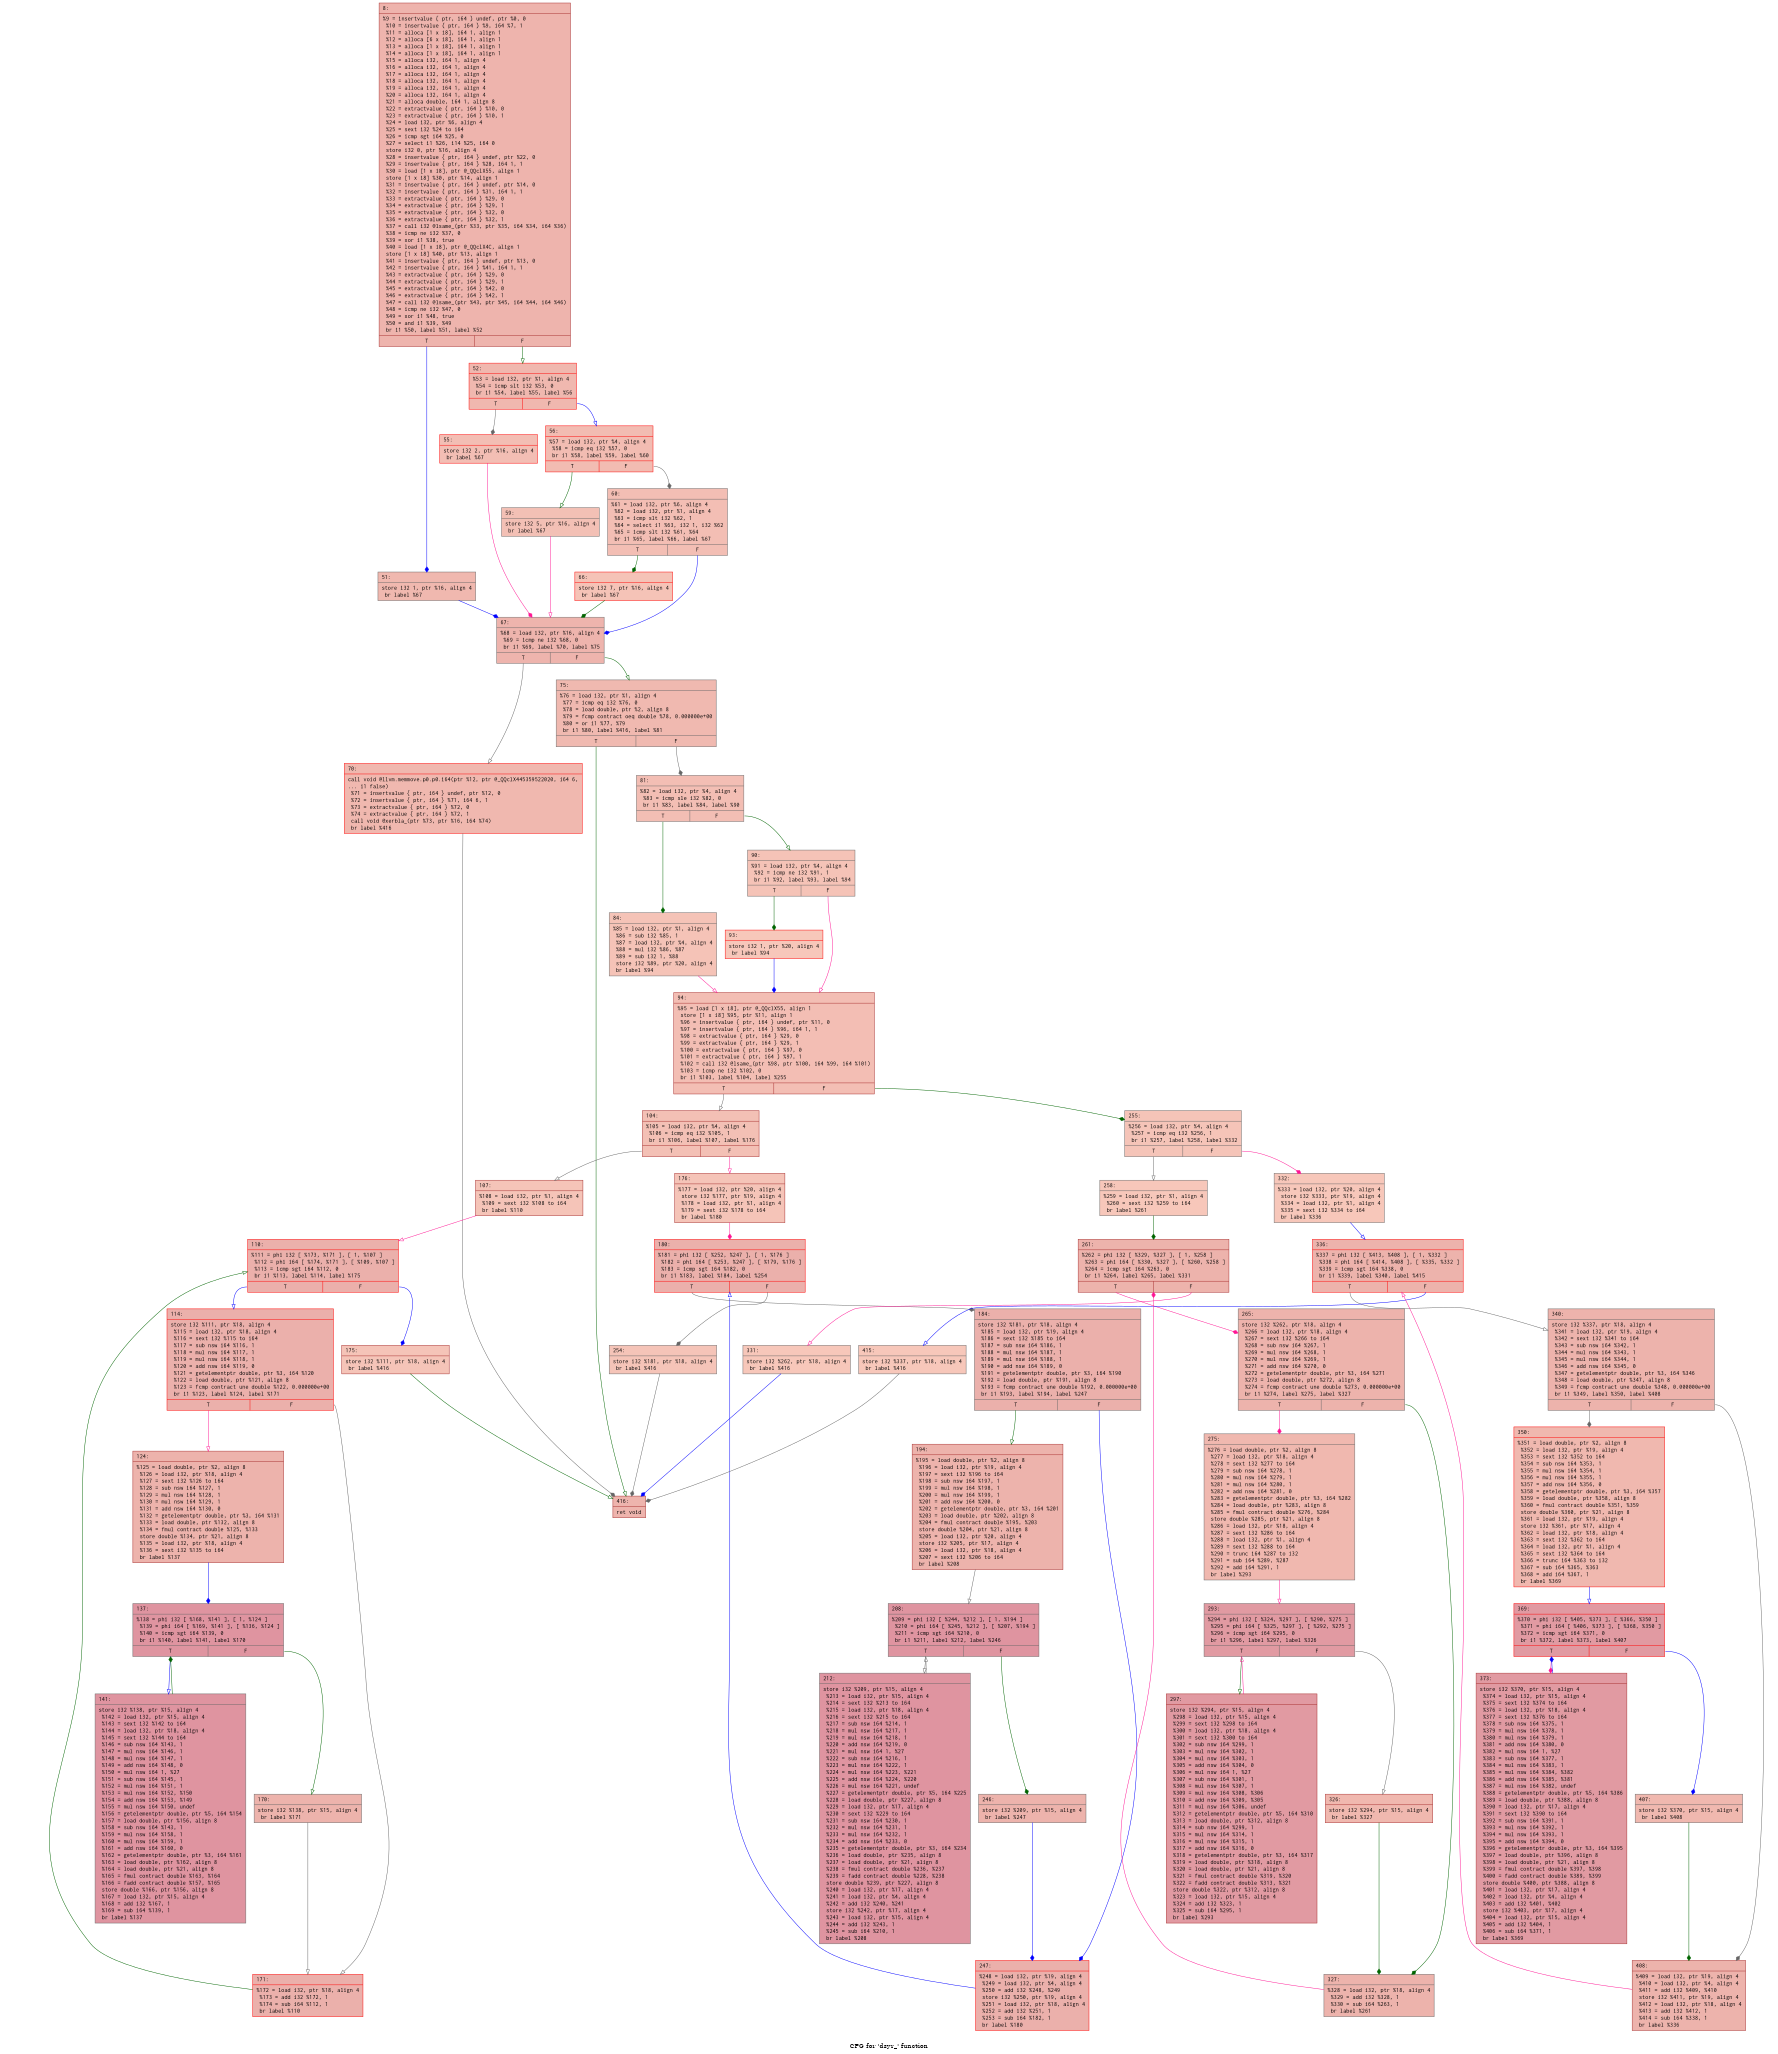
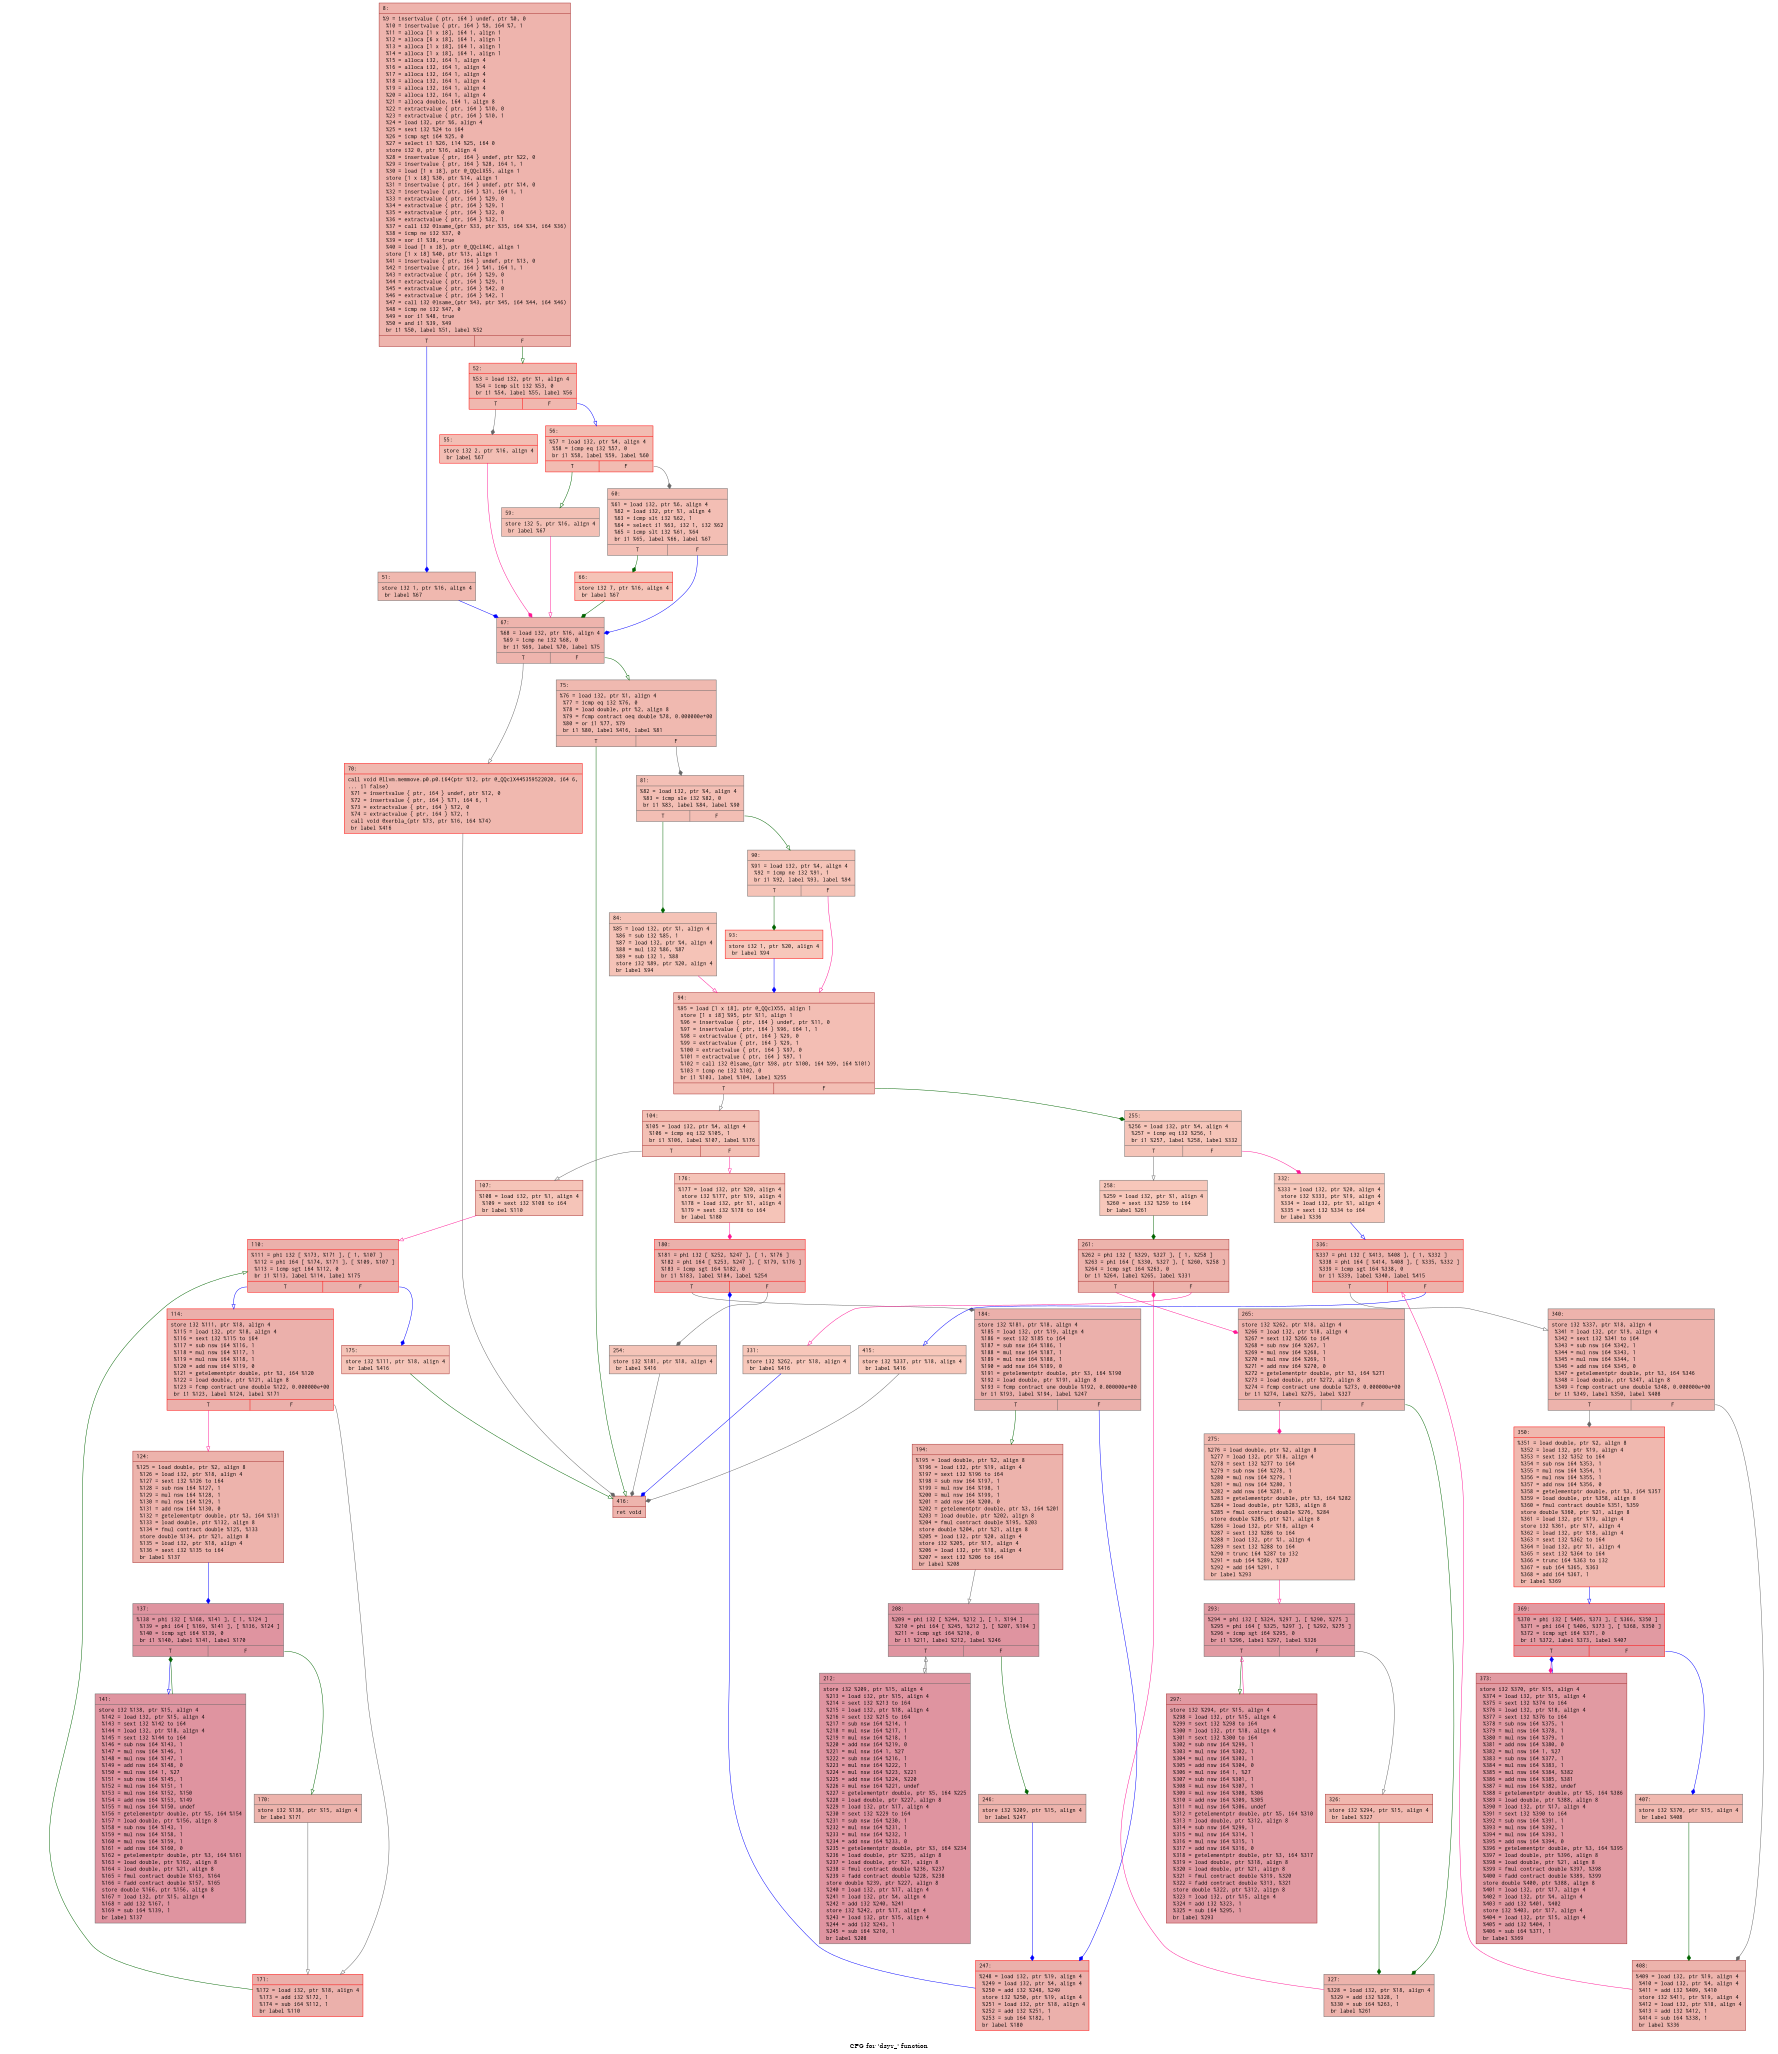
(729, 1717) -> (729, 1717)
